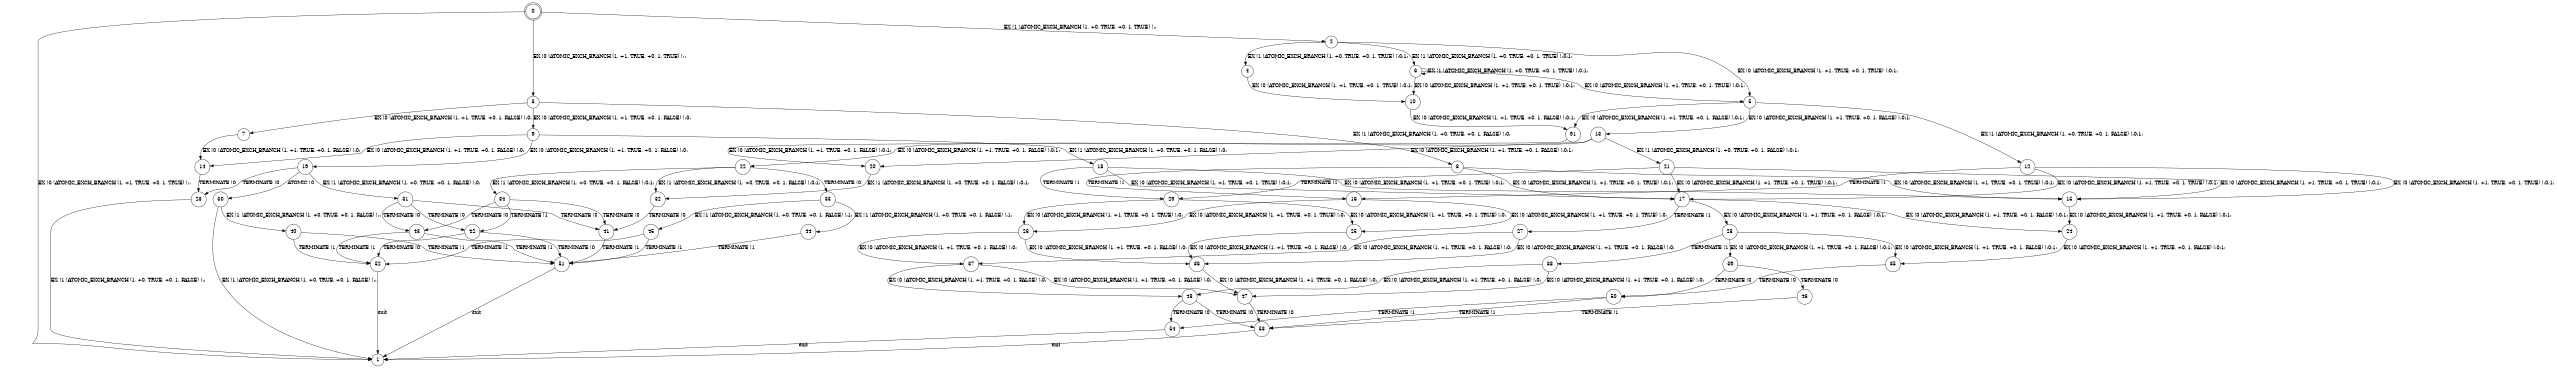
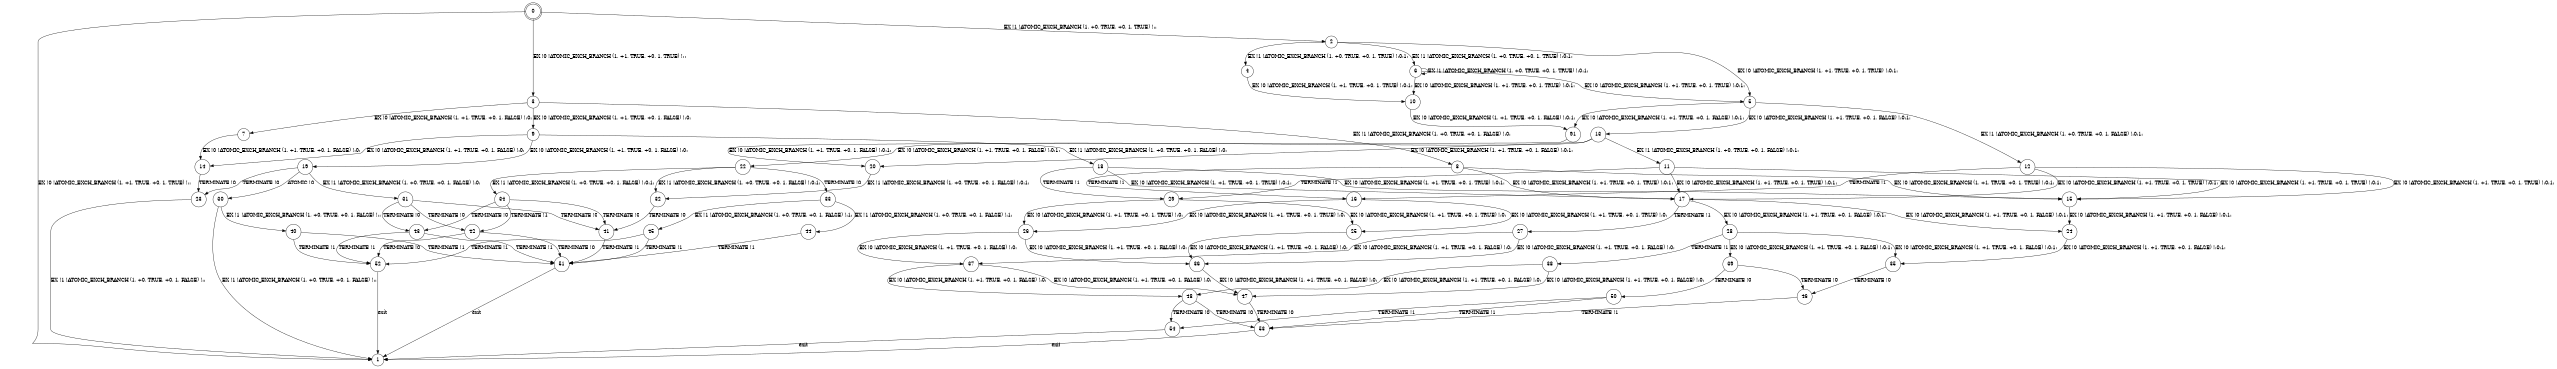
(1667, 167) -> (1667, 167)
(1755, 281) -> (1850, 280)
